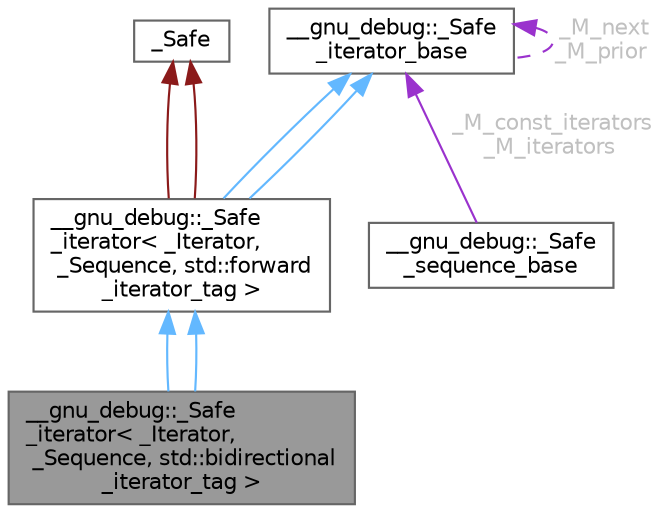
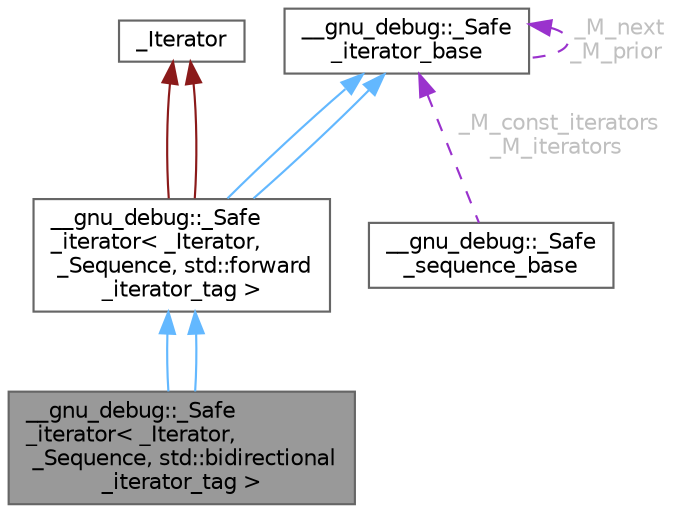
(182, 41) -> (182, 41)
(446, 159) -> (453, 159)
